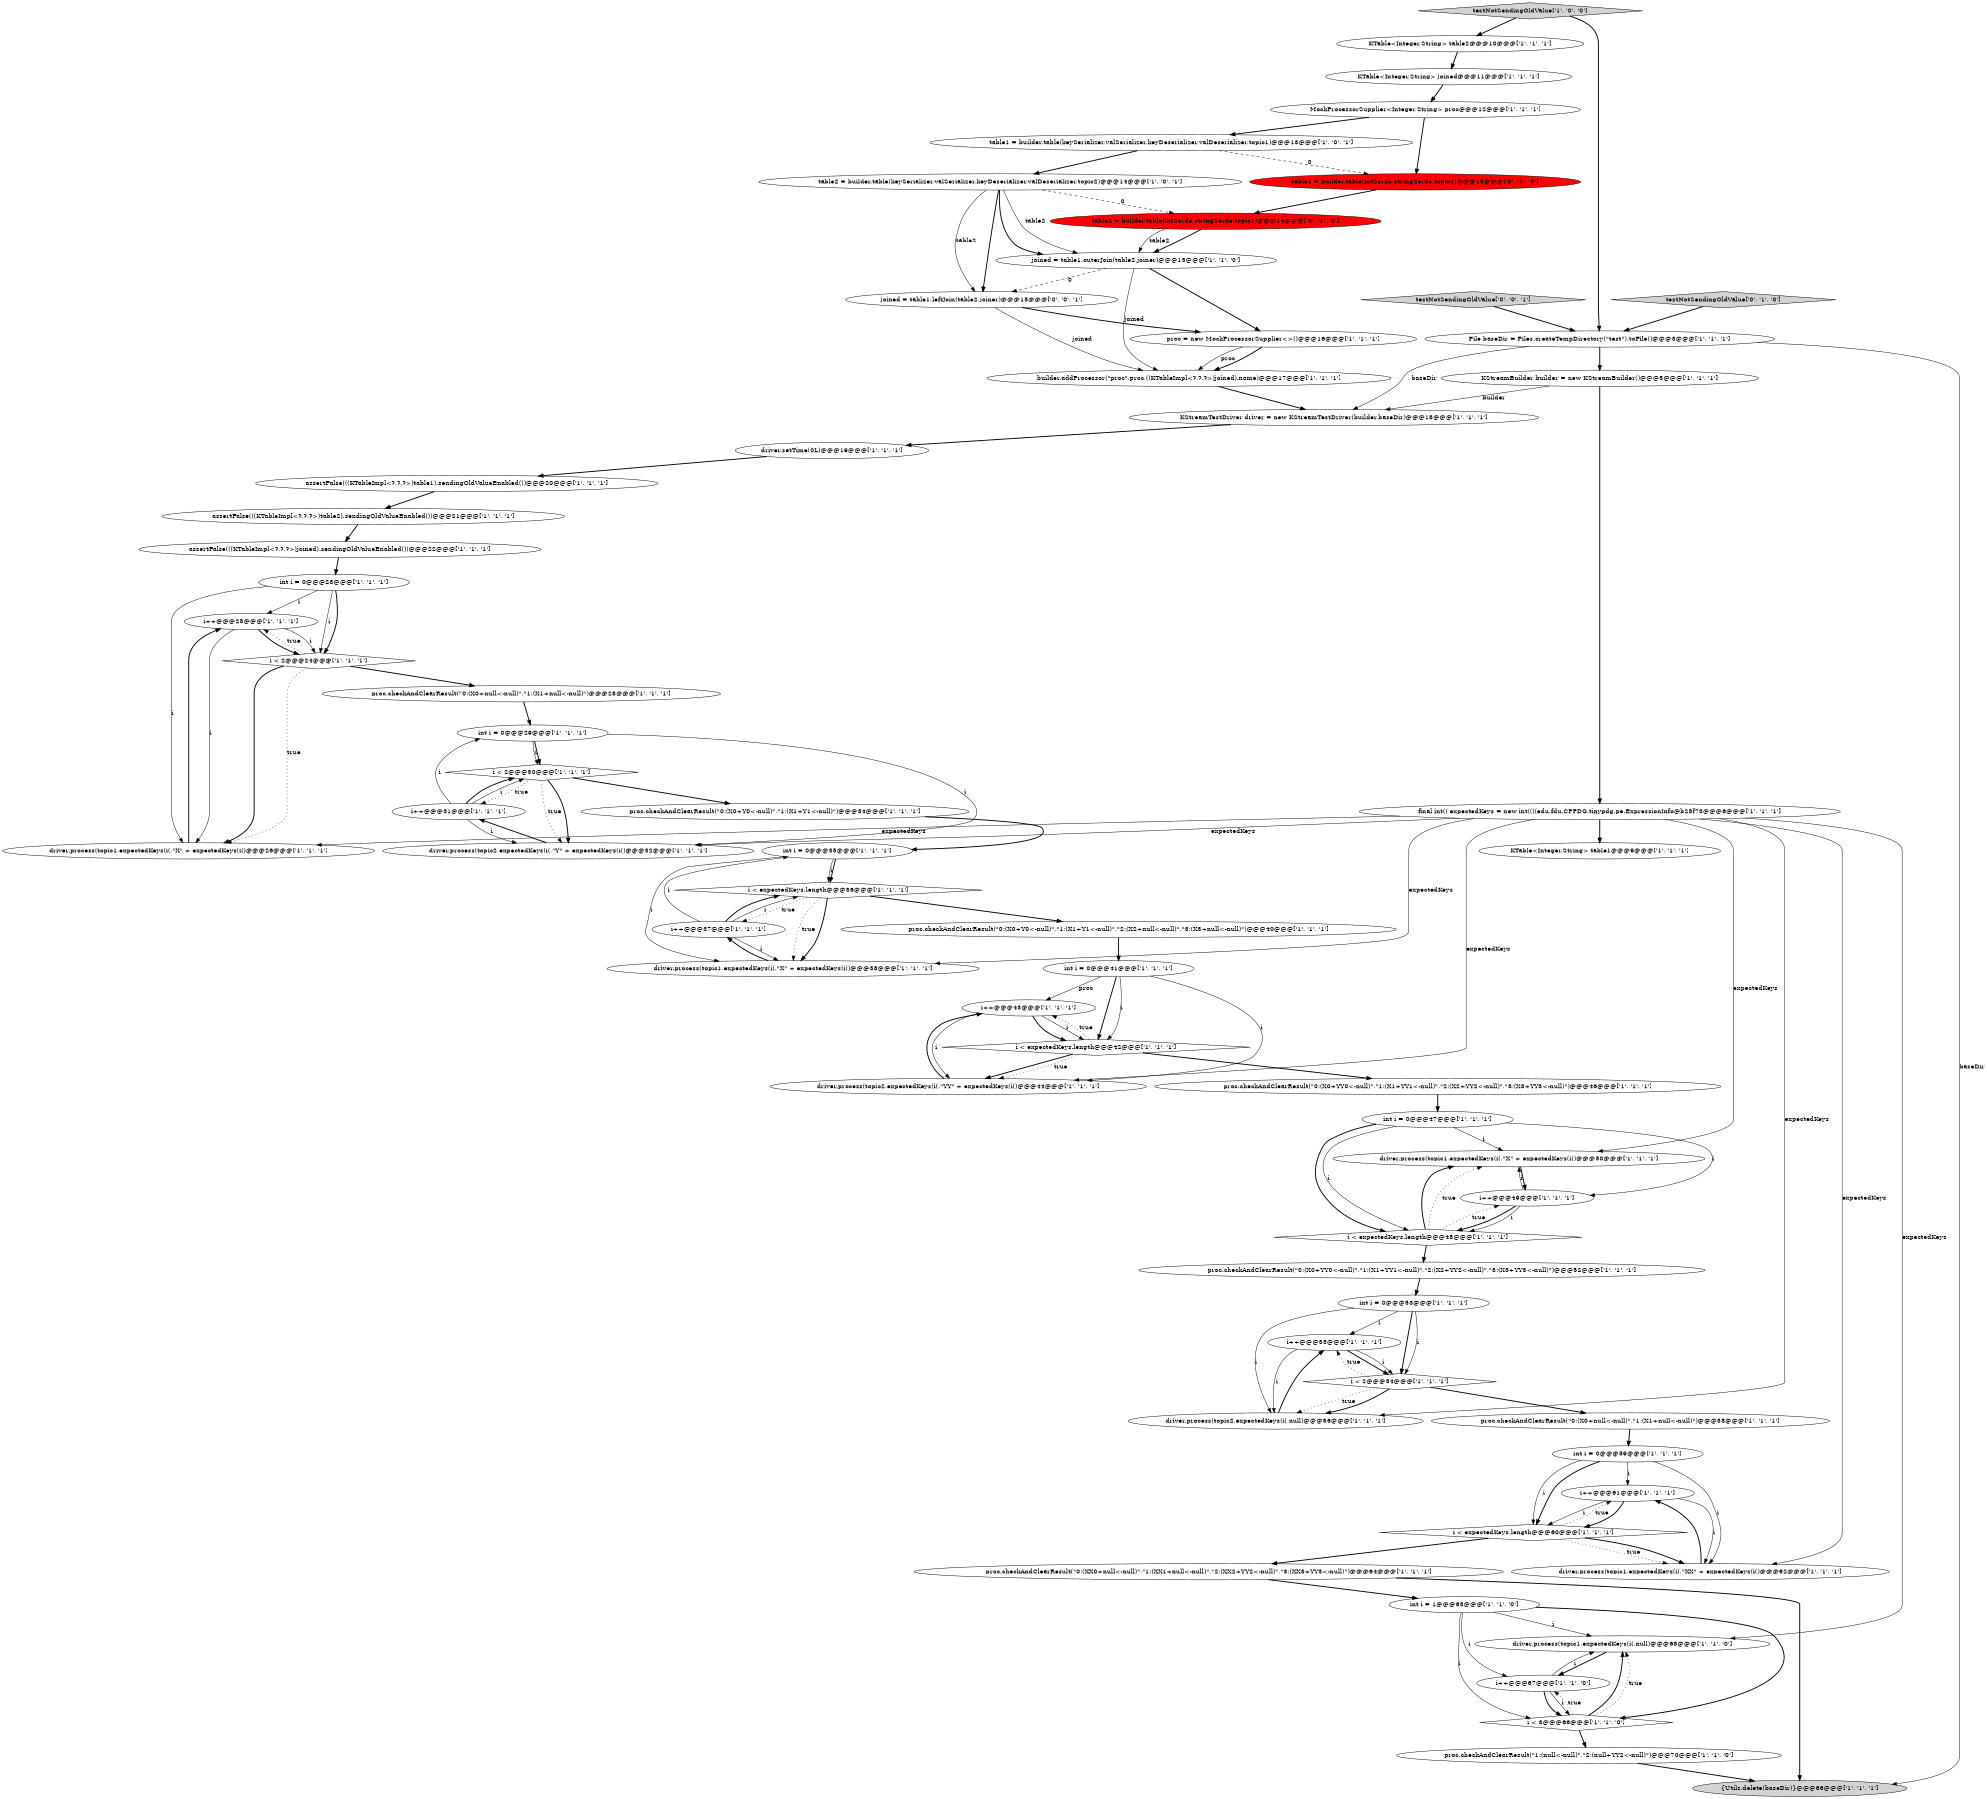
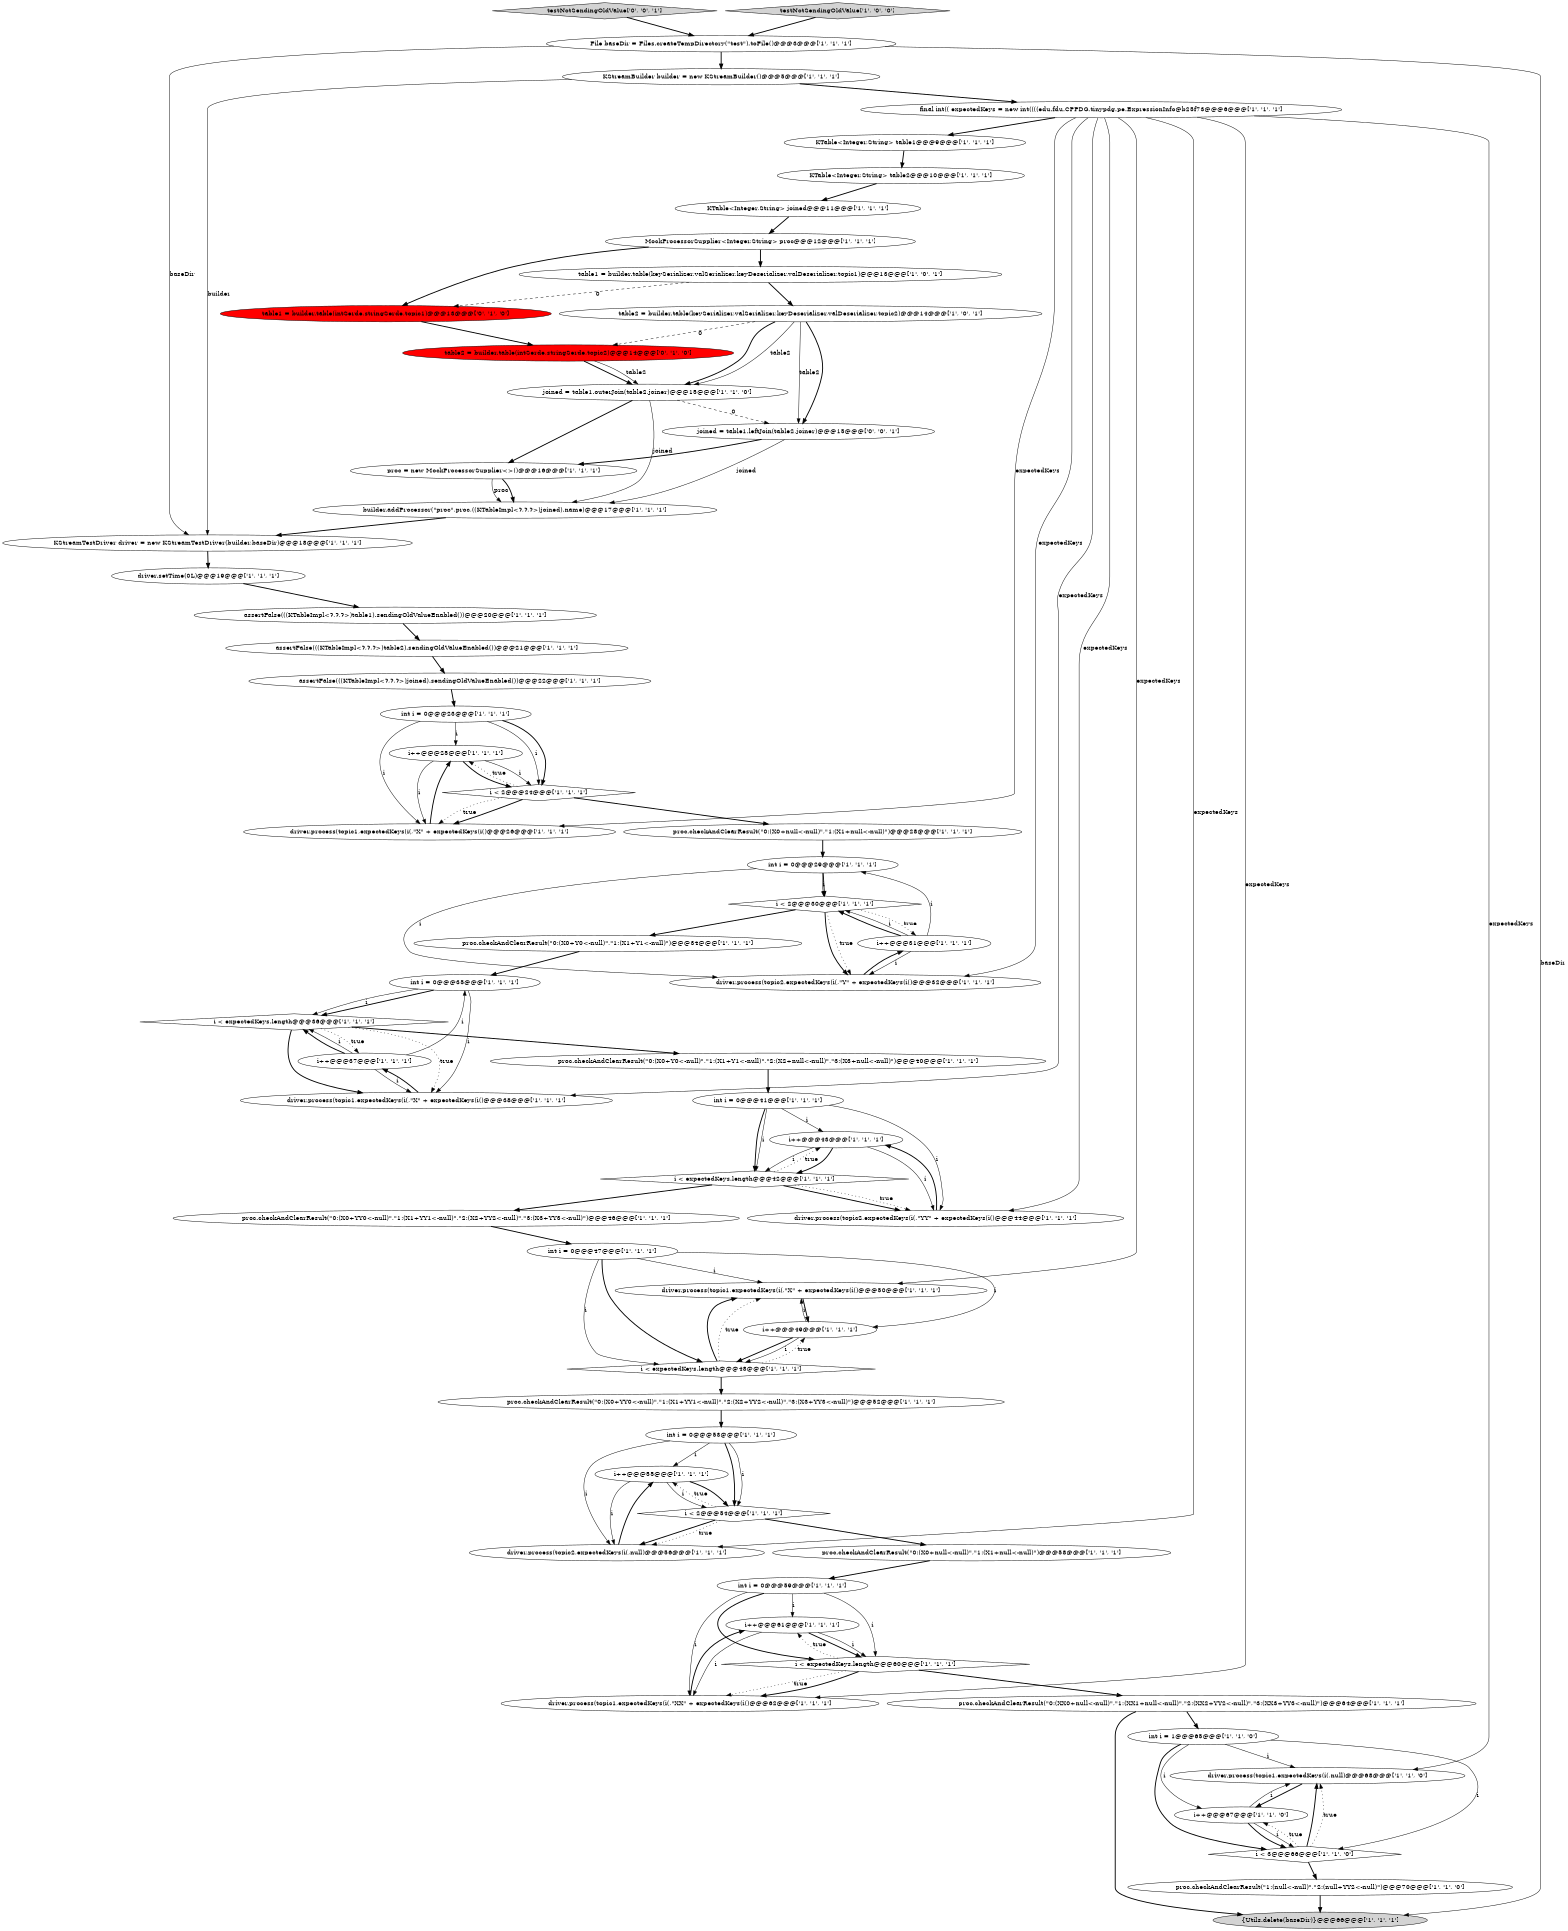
(1498, 26) -> (903, 157)
(1723, 300) -> none
(1086, 988) -> (807, 1120)
